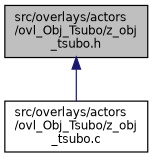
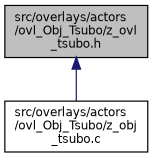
(76, 31) -> (76, 31)
